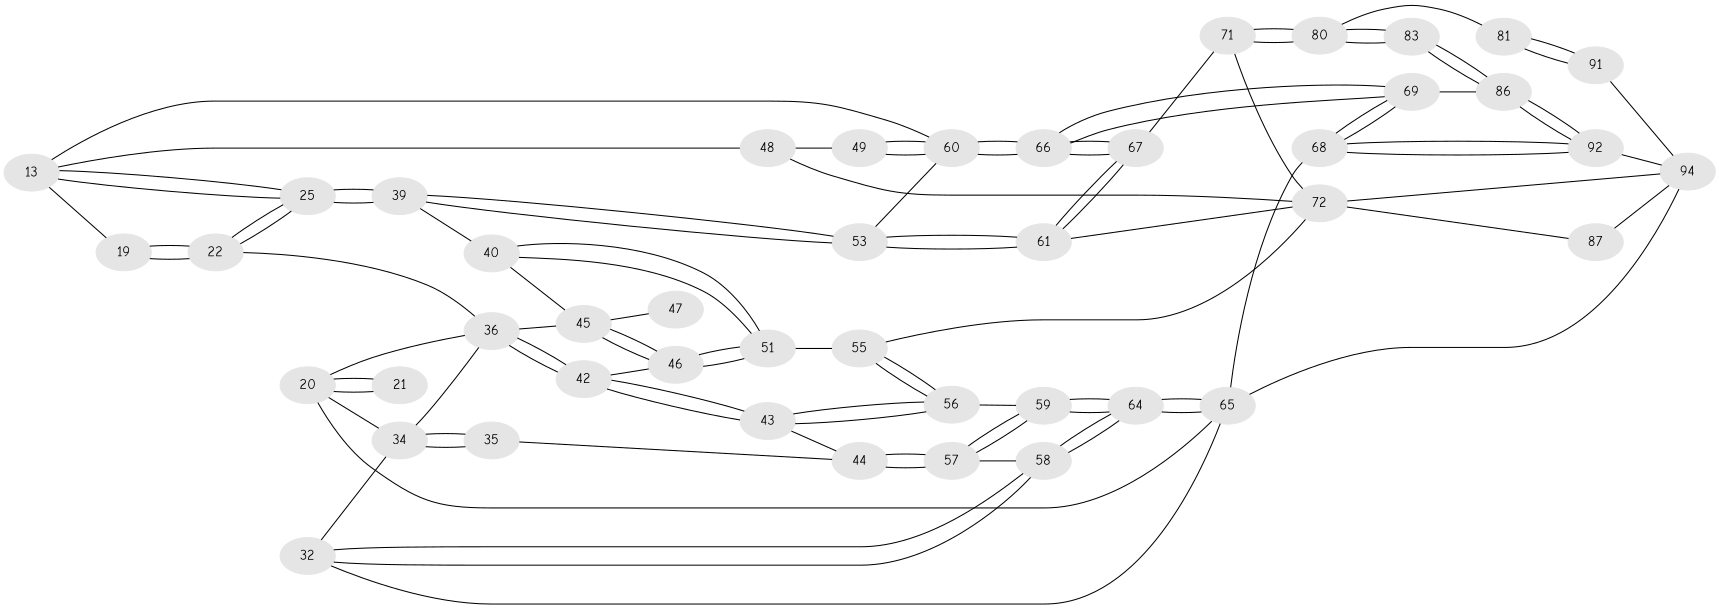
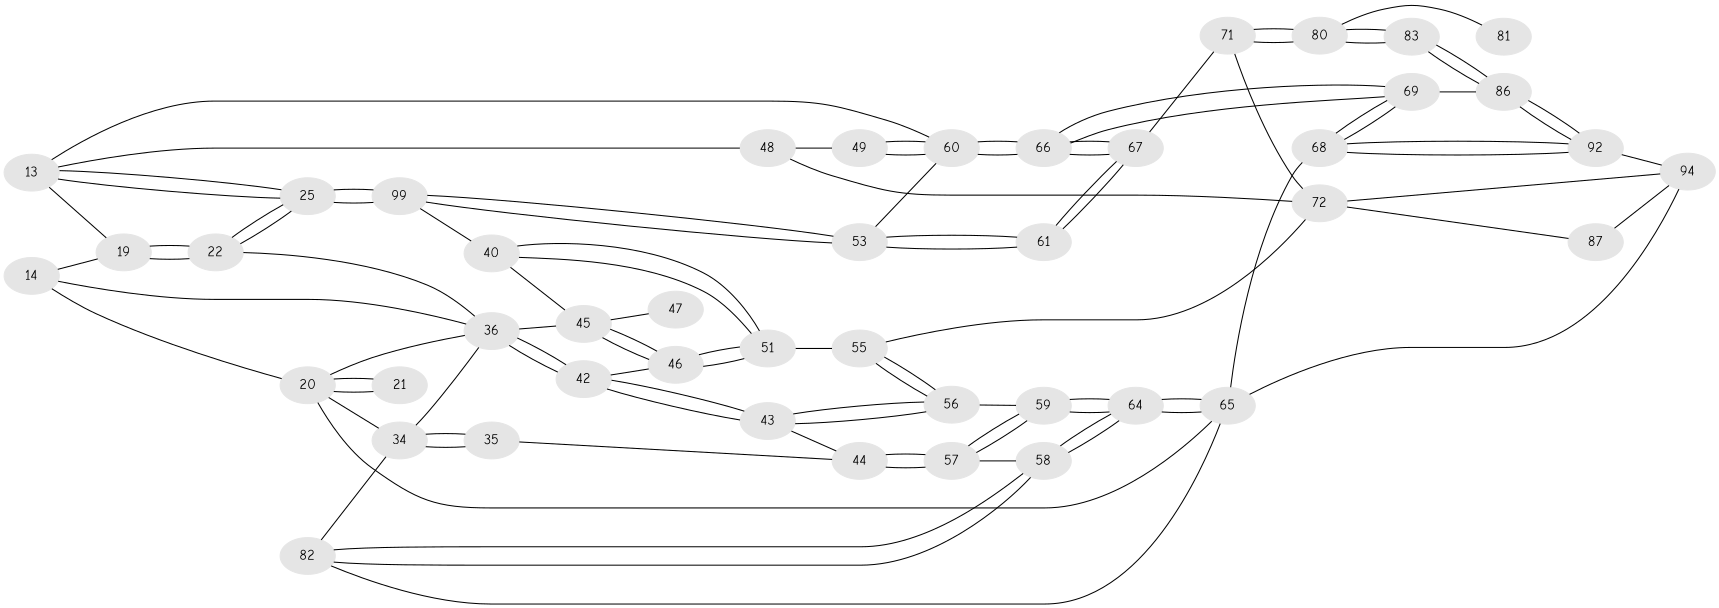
(1596, 65) -> none
(400, 196) -> (400, 196)
(1182, 223) -> none
none -> (32, 276)
(308, 556) -> (308, 556)
